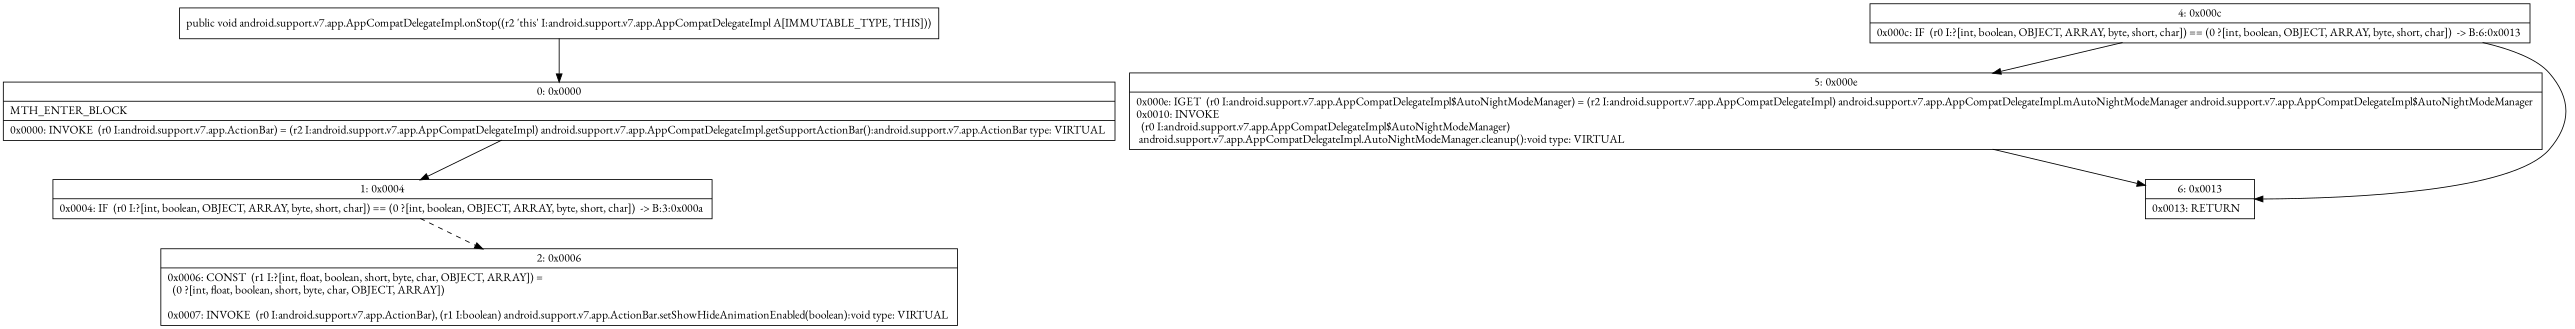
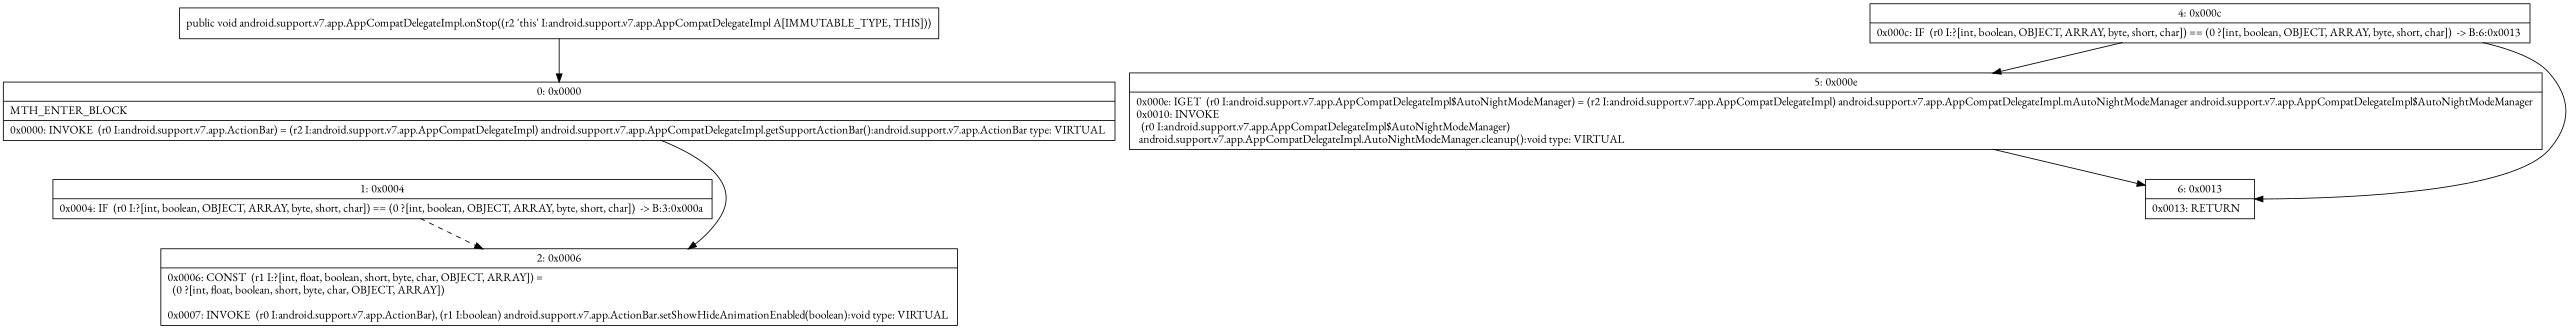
(465, 158) -> (721, 181)
